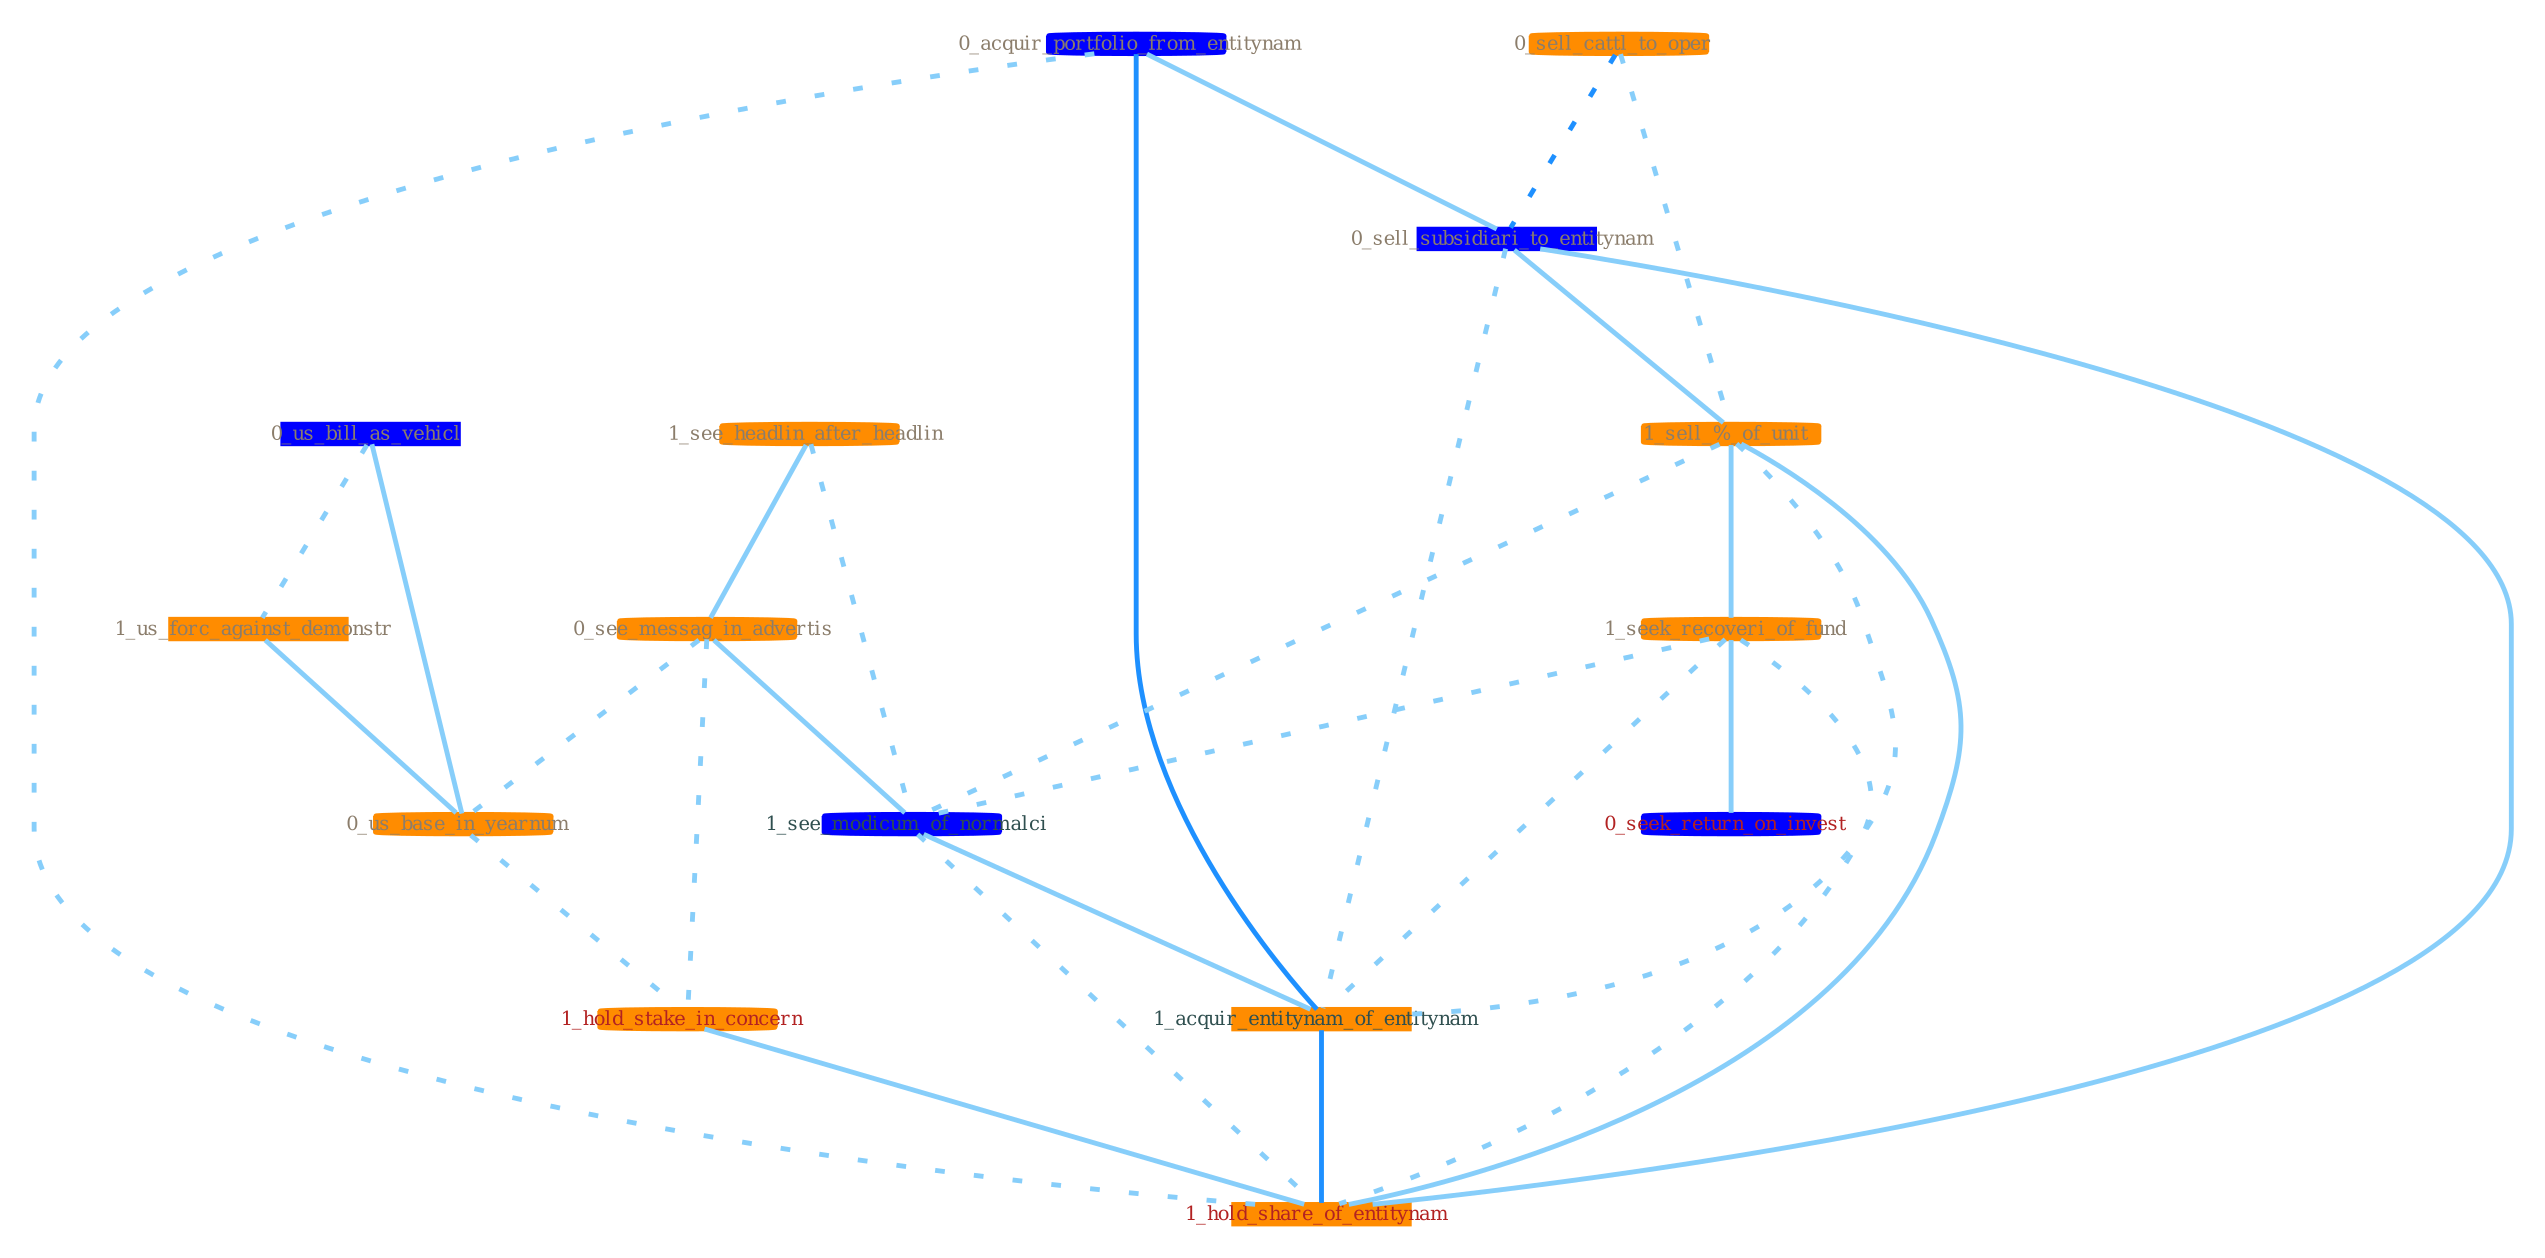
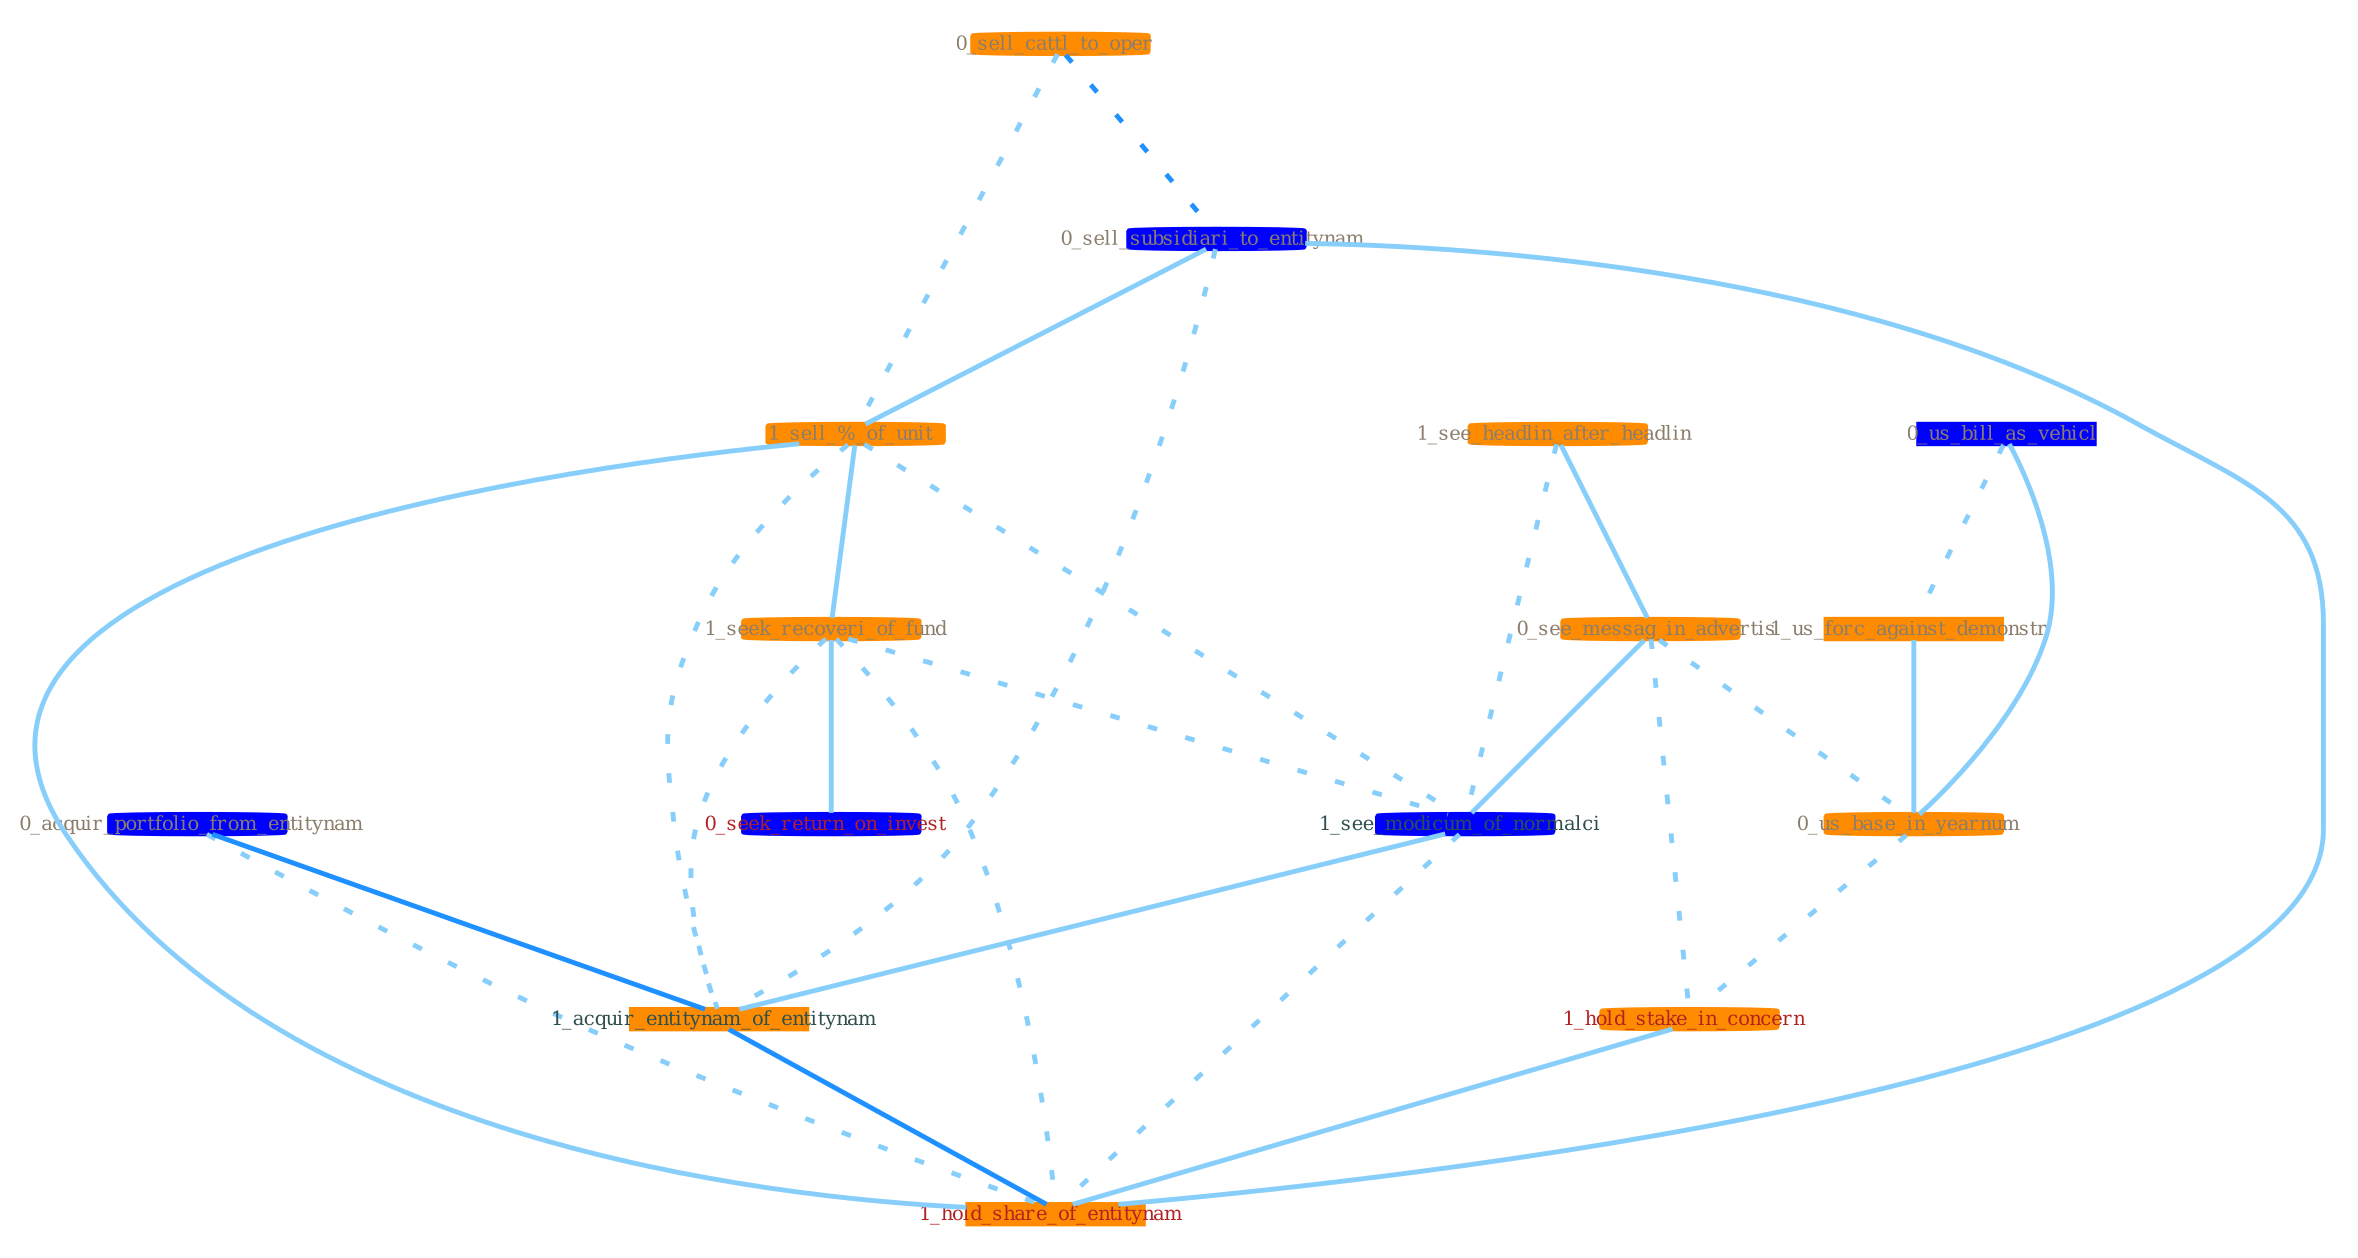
(1322, 142) -> none
(1507, 239) -> (1217, 239)
